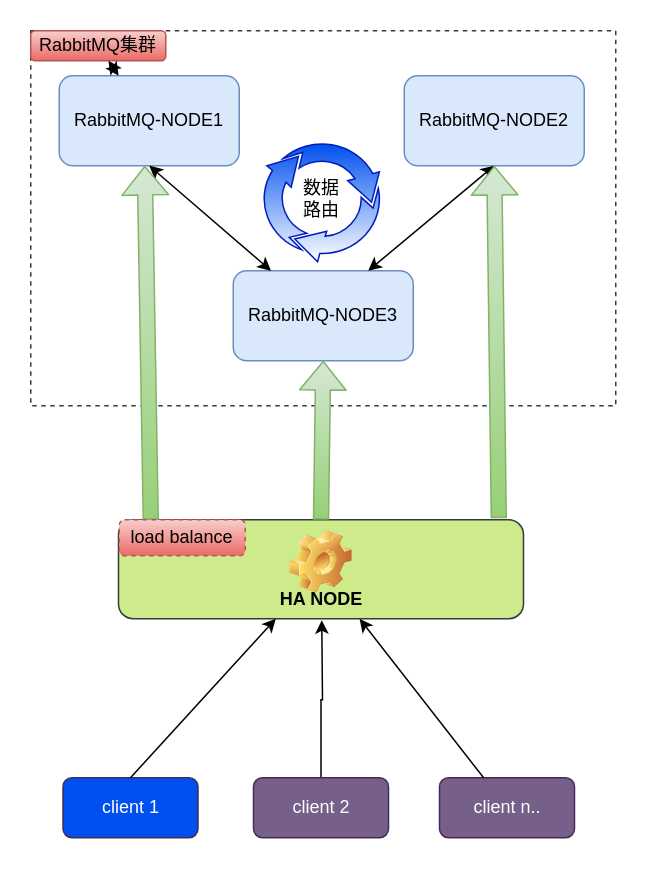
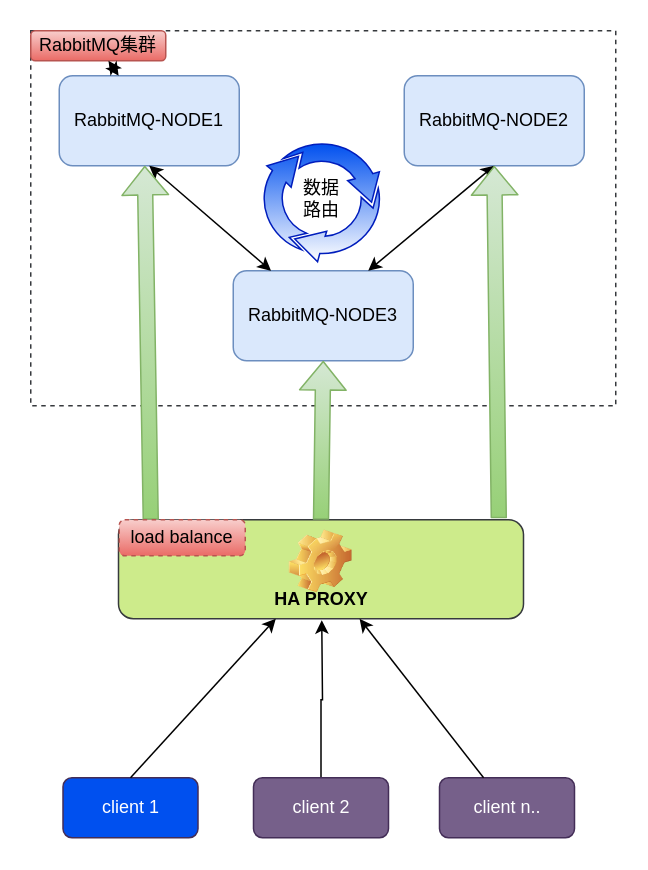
(322, 597) -> (322, 597)
